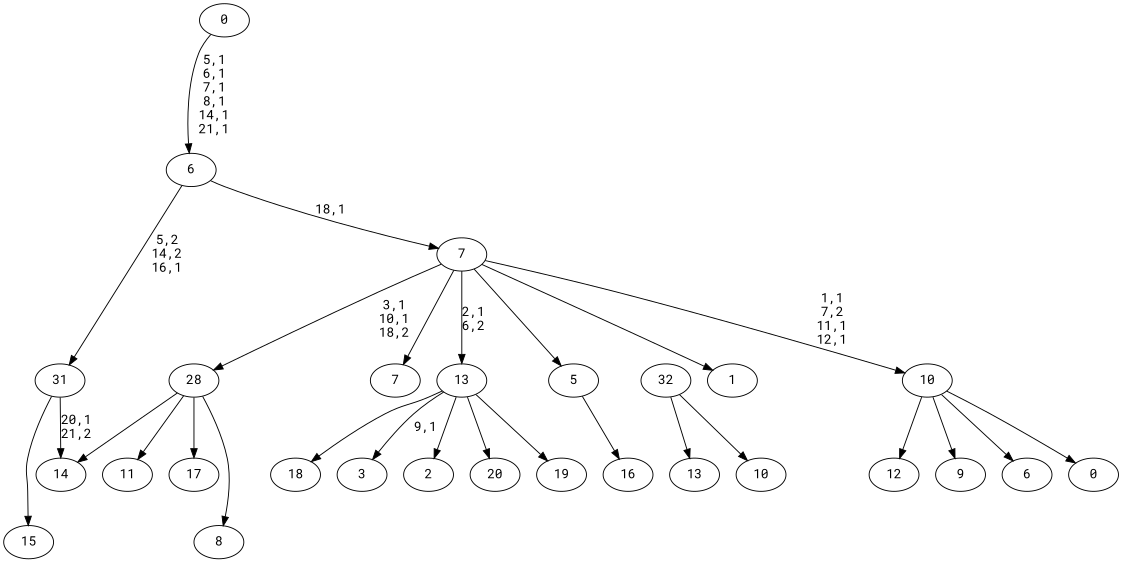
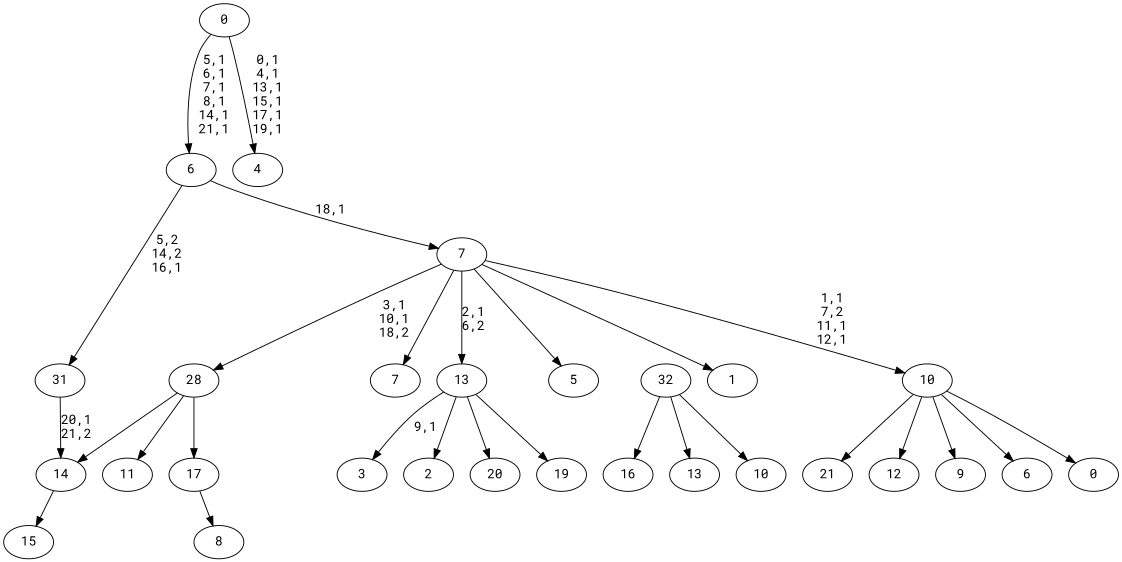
none -> (258, 170)
(598, 424) -> (649, 423)
(29, 454) -> (47, 504)
(226, 454) -> (205, 504)
(296, 475) -> none
none -> (828, 475)
